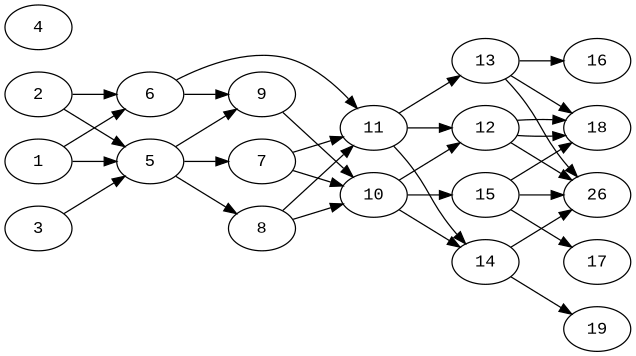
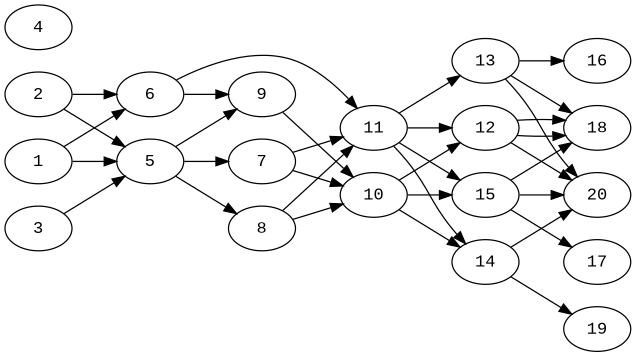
none -> (422, 157)
(597, 195) -> (597, 195)
